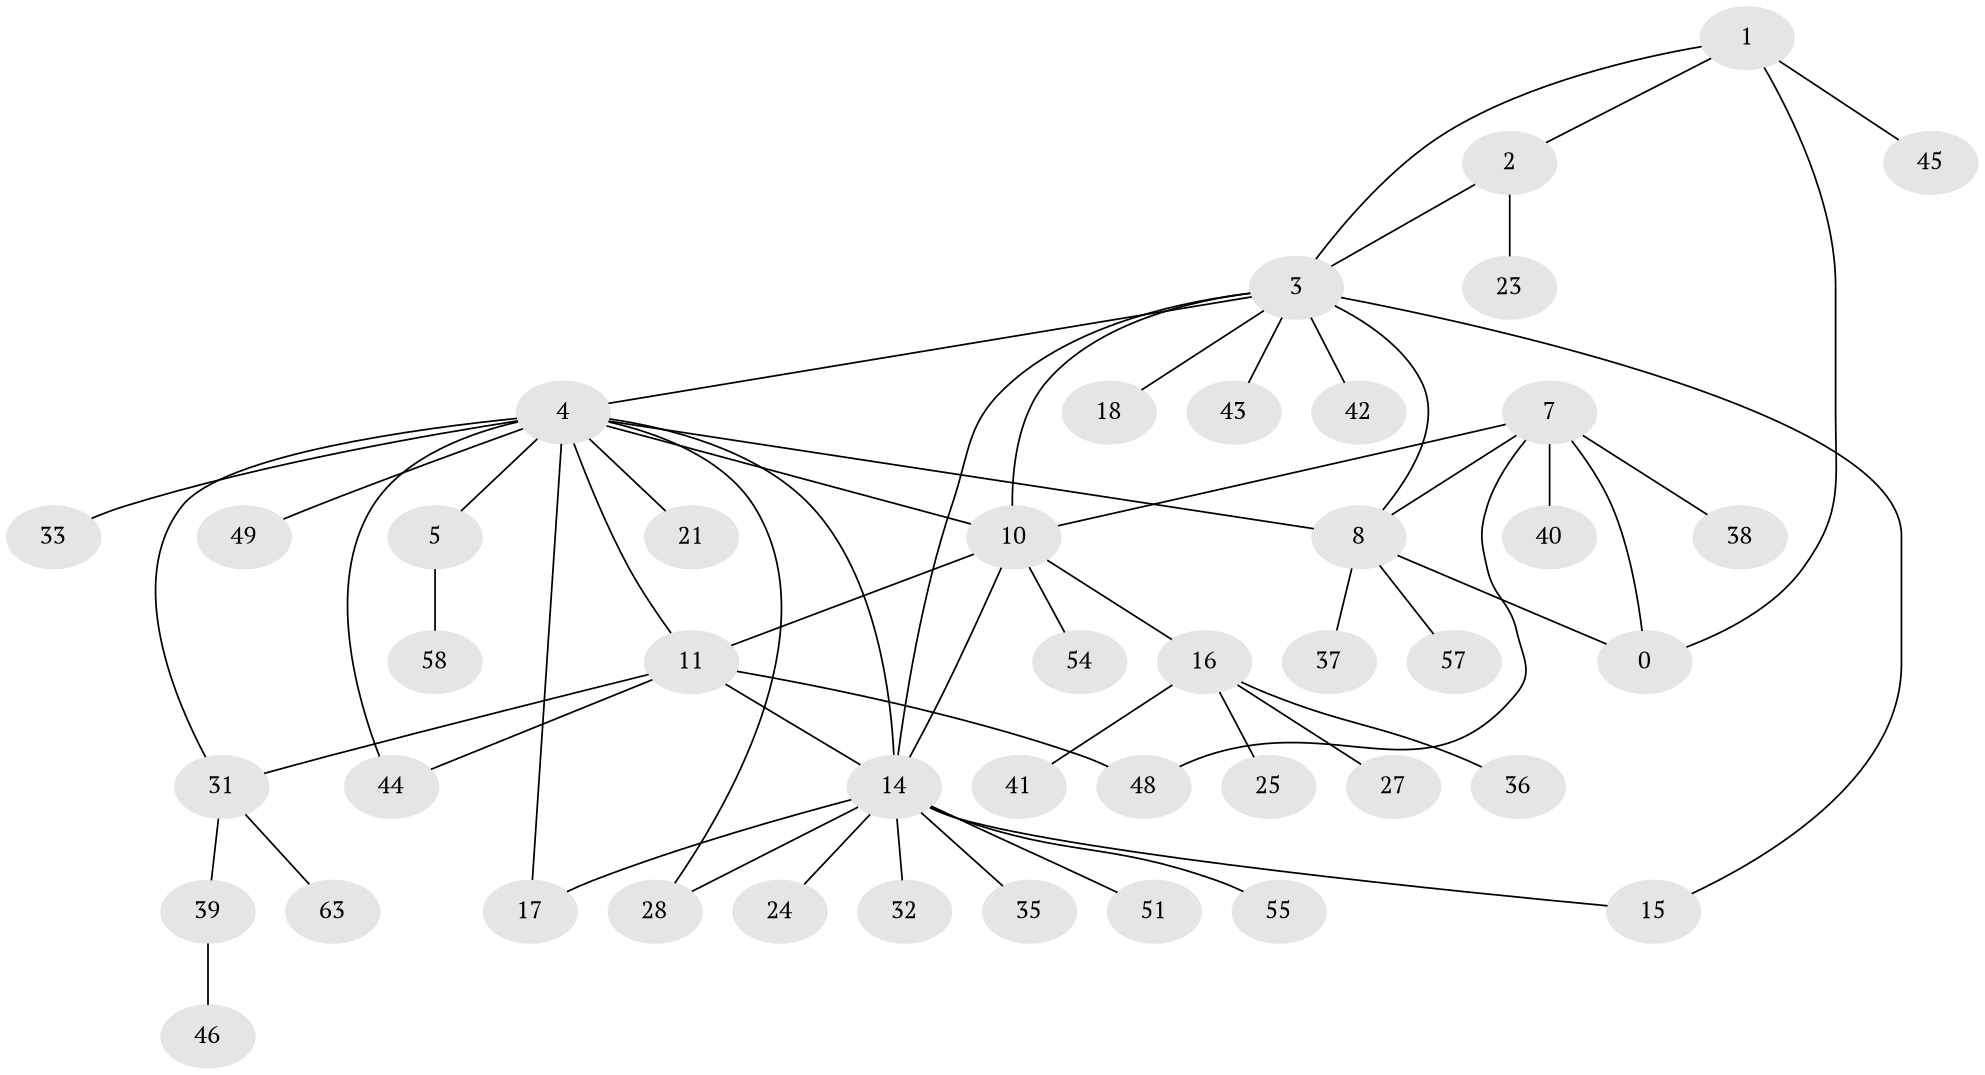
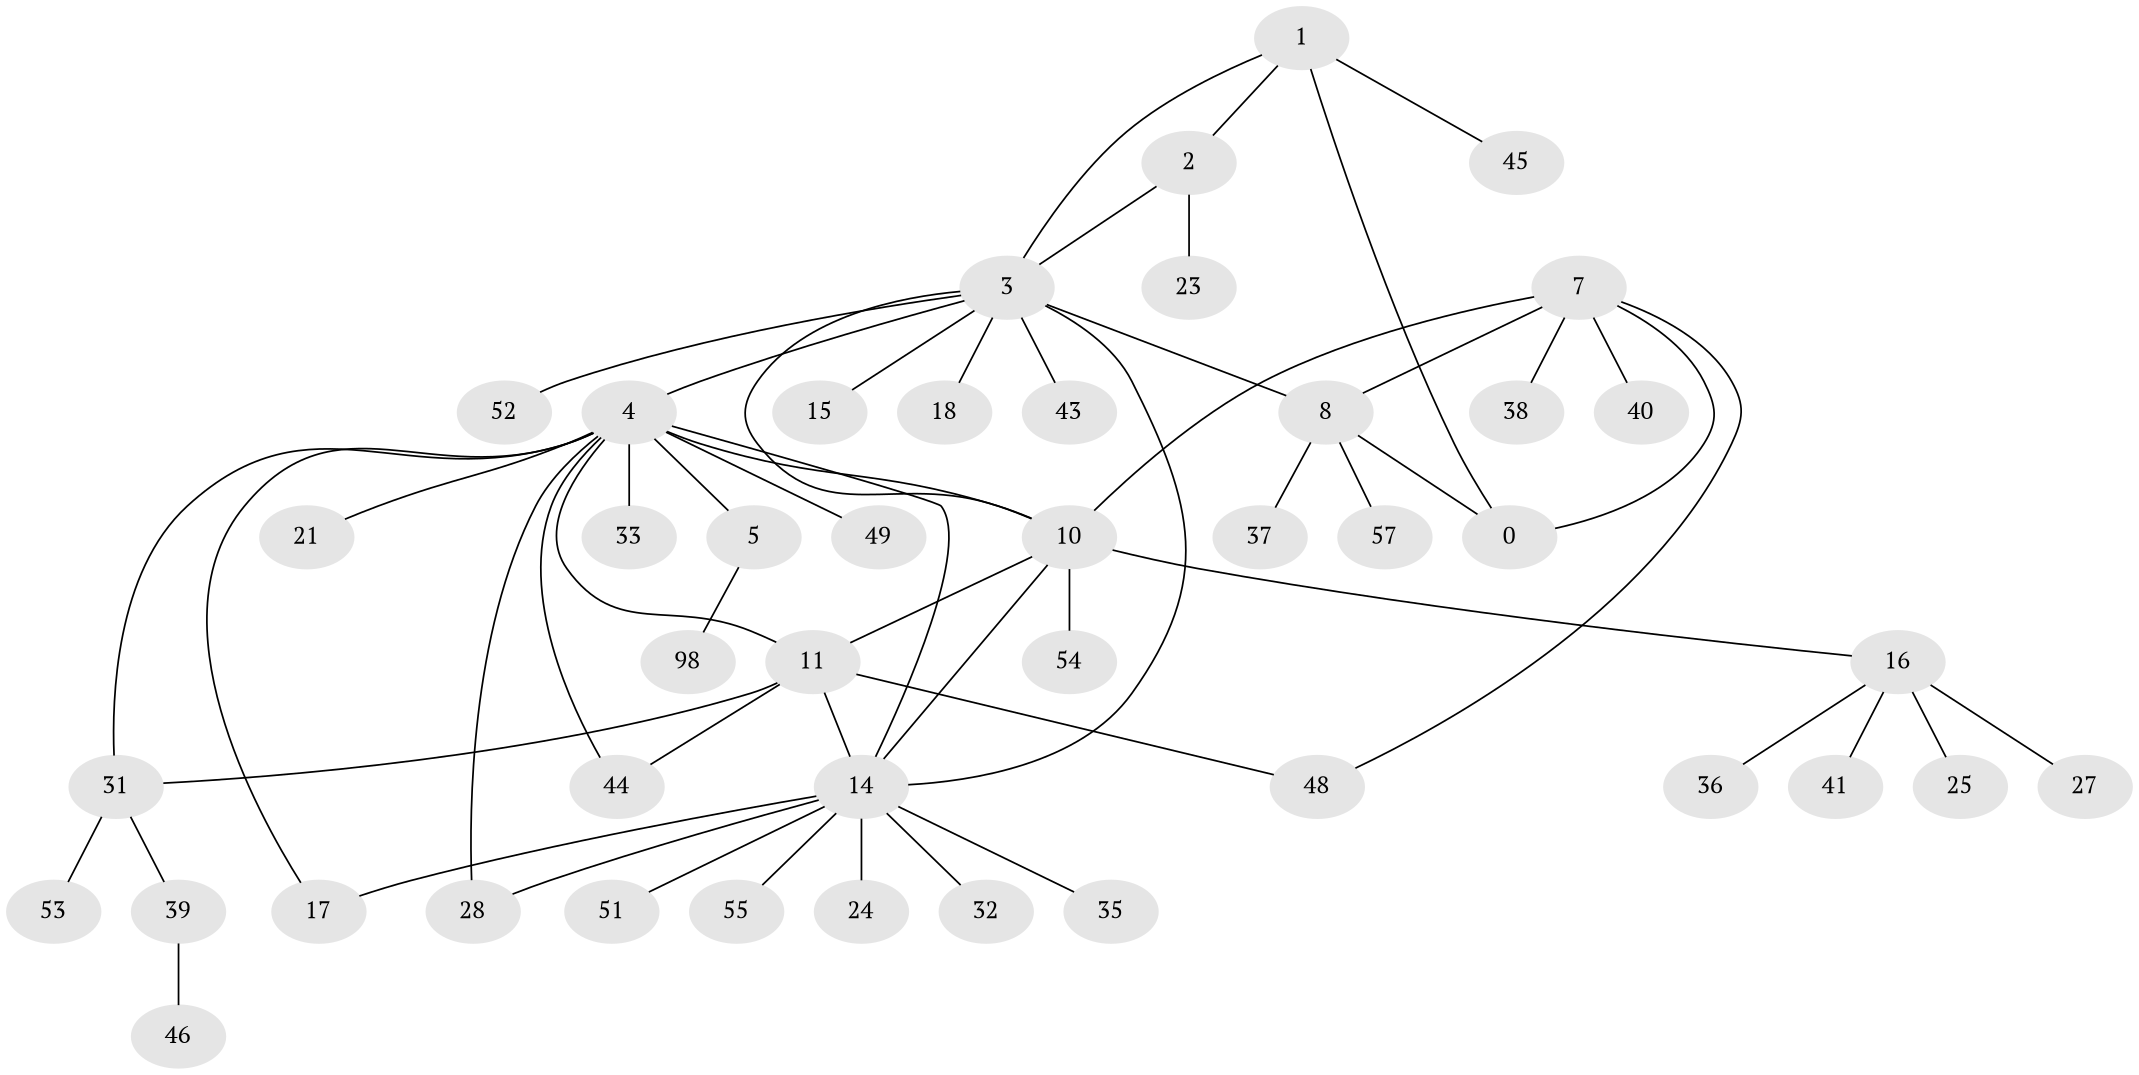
(1359, 413) -> (504, 413)
(943, 472) -> none
(435, 662) -> (688, 662)
(1267, 869) -> none
(333, 912) -> (54, 912)
